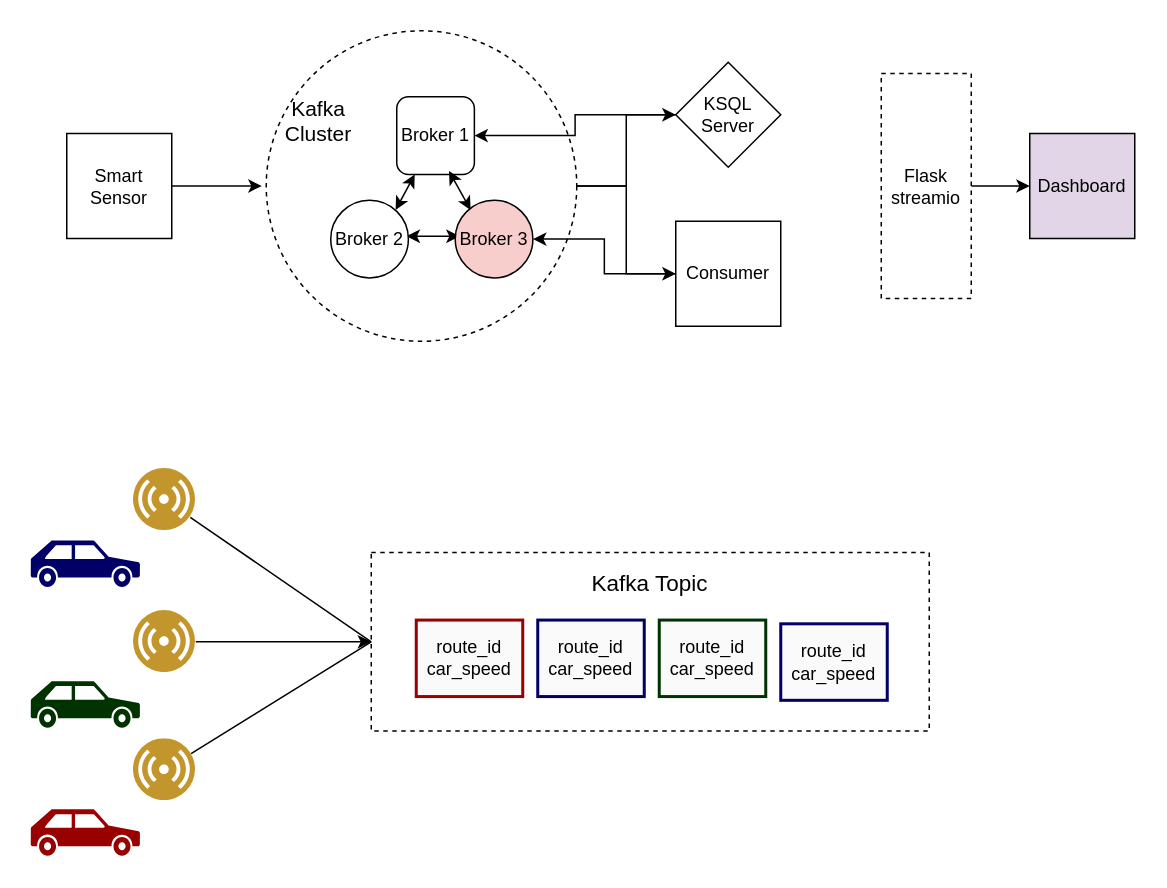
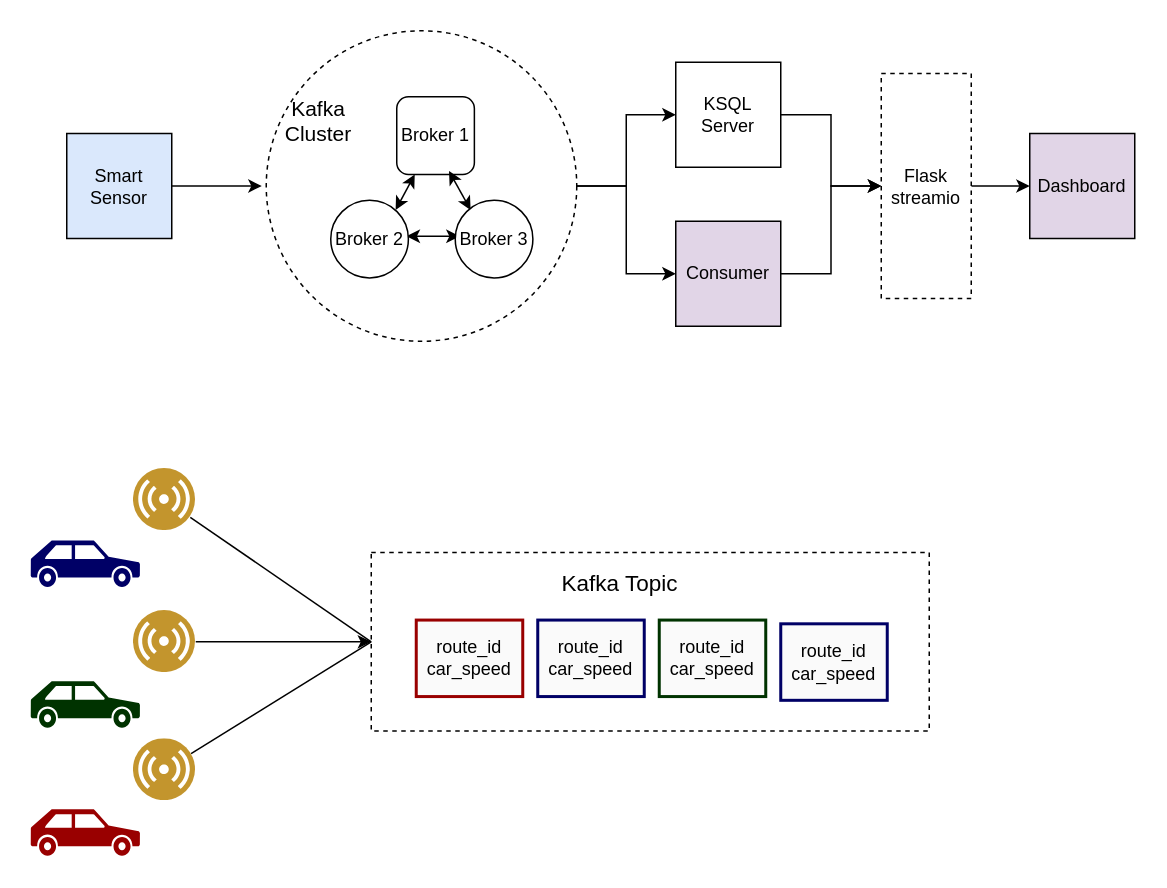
(728, 115) -> (728, 115)
(564, 136) -> (831, 124)
(119, 186) -> (119, 186)
(494, 239) -> (494, 239)
(601, 239) -> (831, 257)
(728, 274) -> (728, 274)
(650, 583) -> (620, 583)
